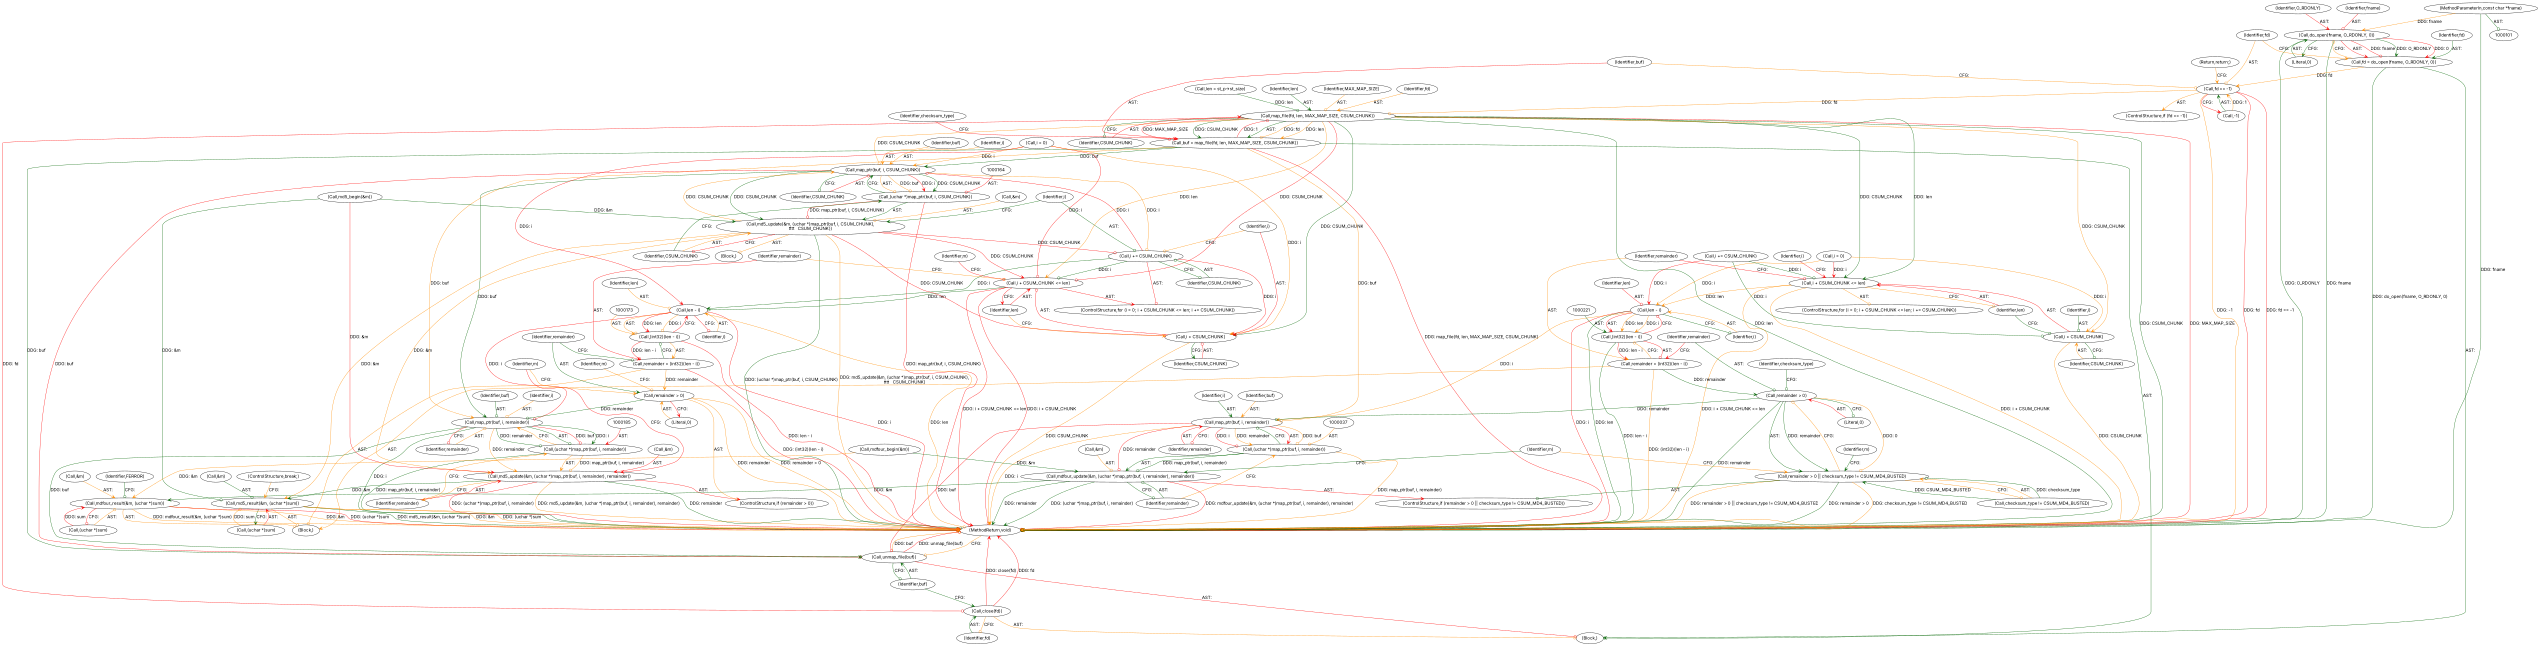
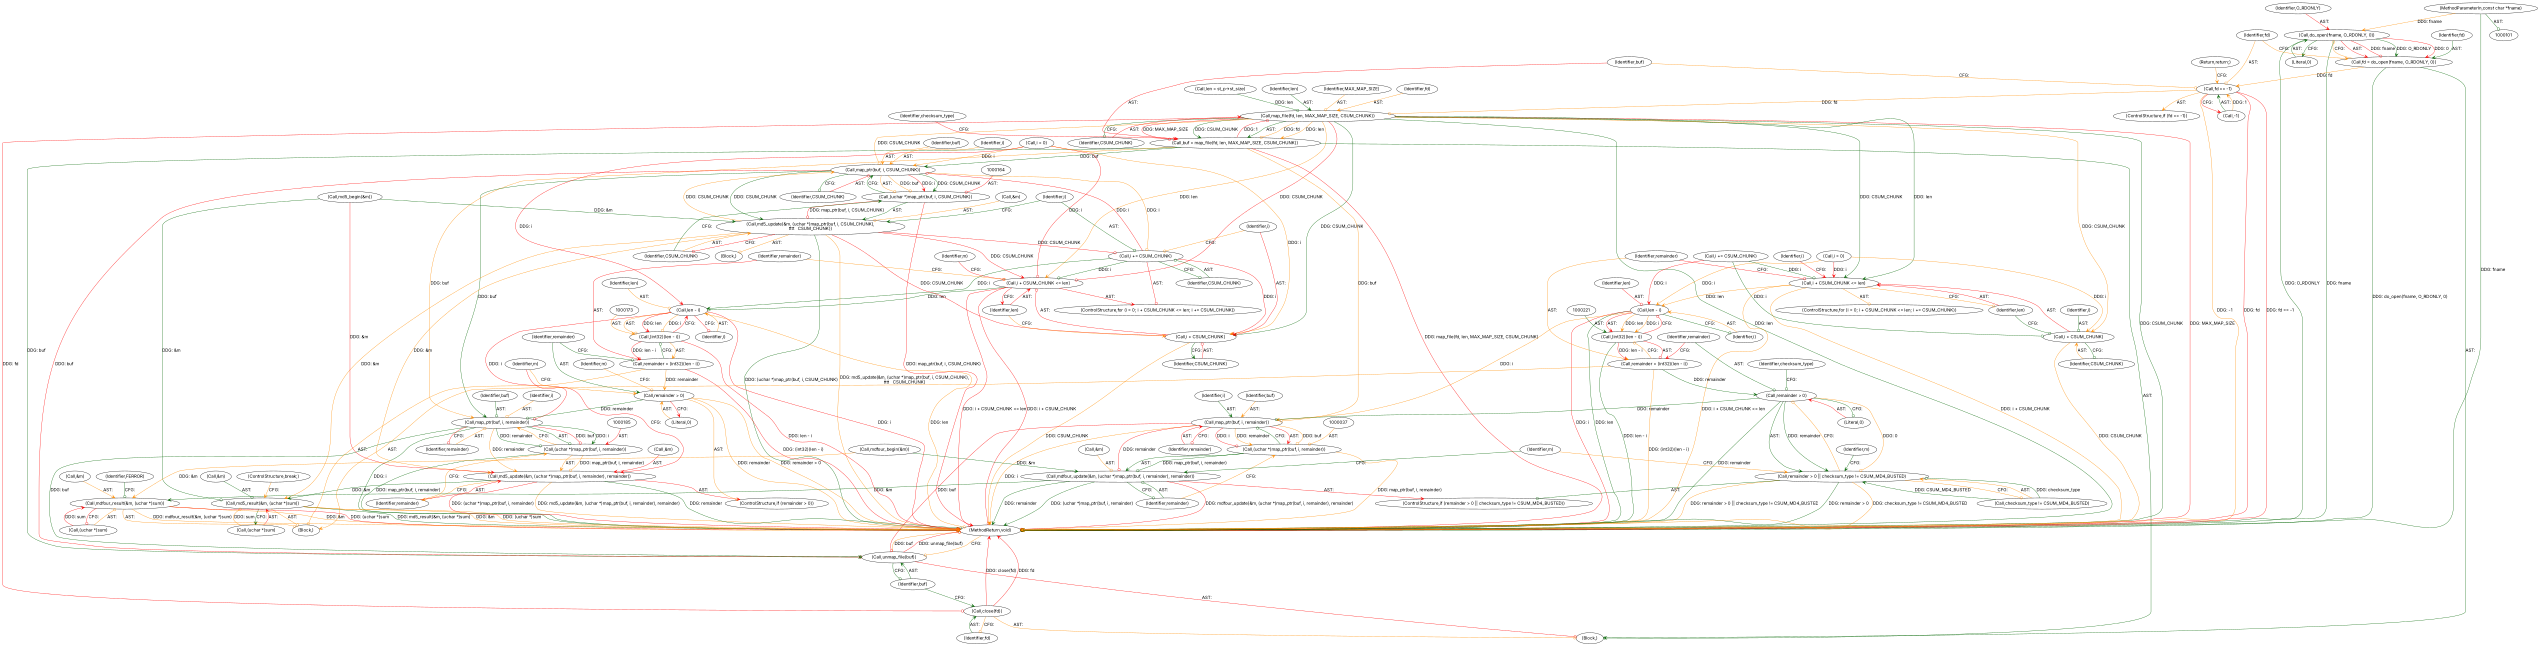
(2363, 8) -> none
